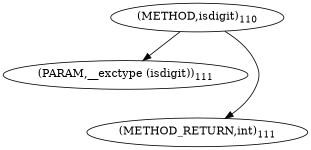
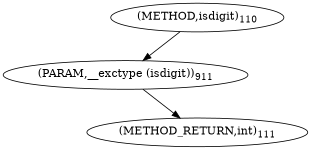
(259, 71) -> (158, 101)
(204, 74) -> (204, 74)
